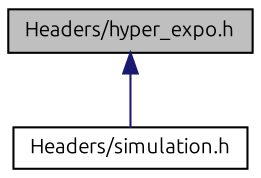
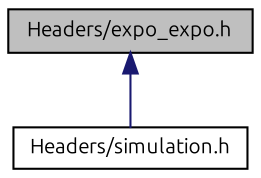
(130, 31) -> (130, 31)
